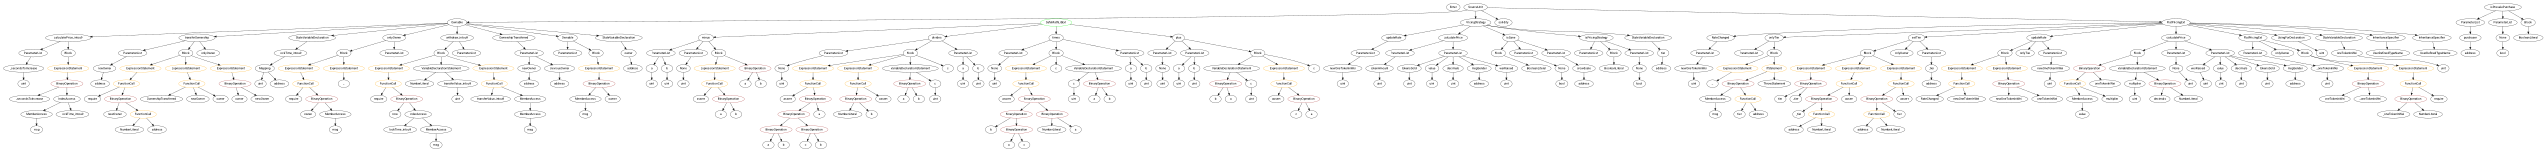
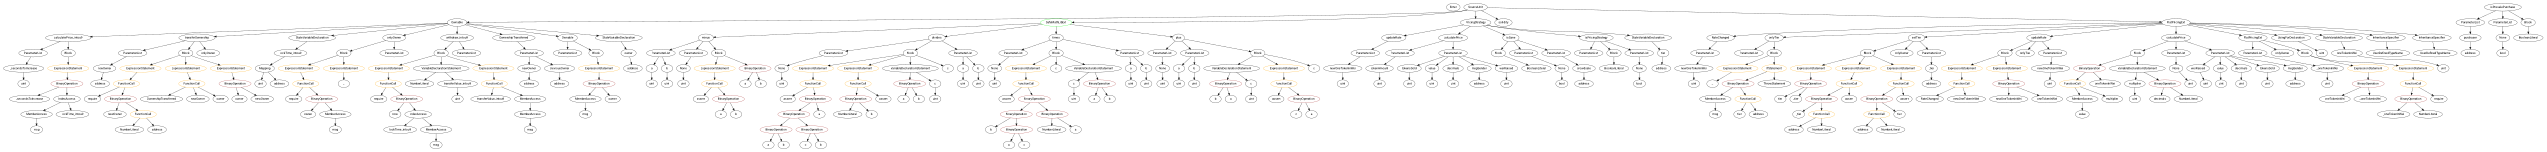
none -> (1271, 21)
